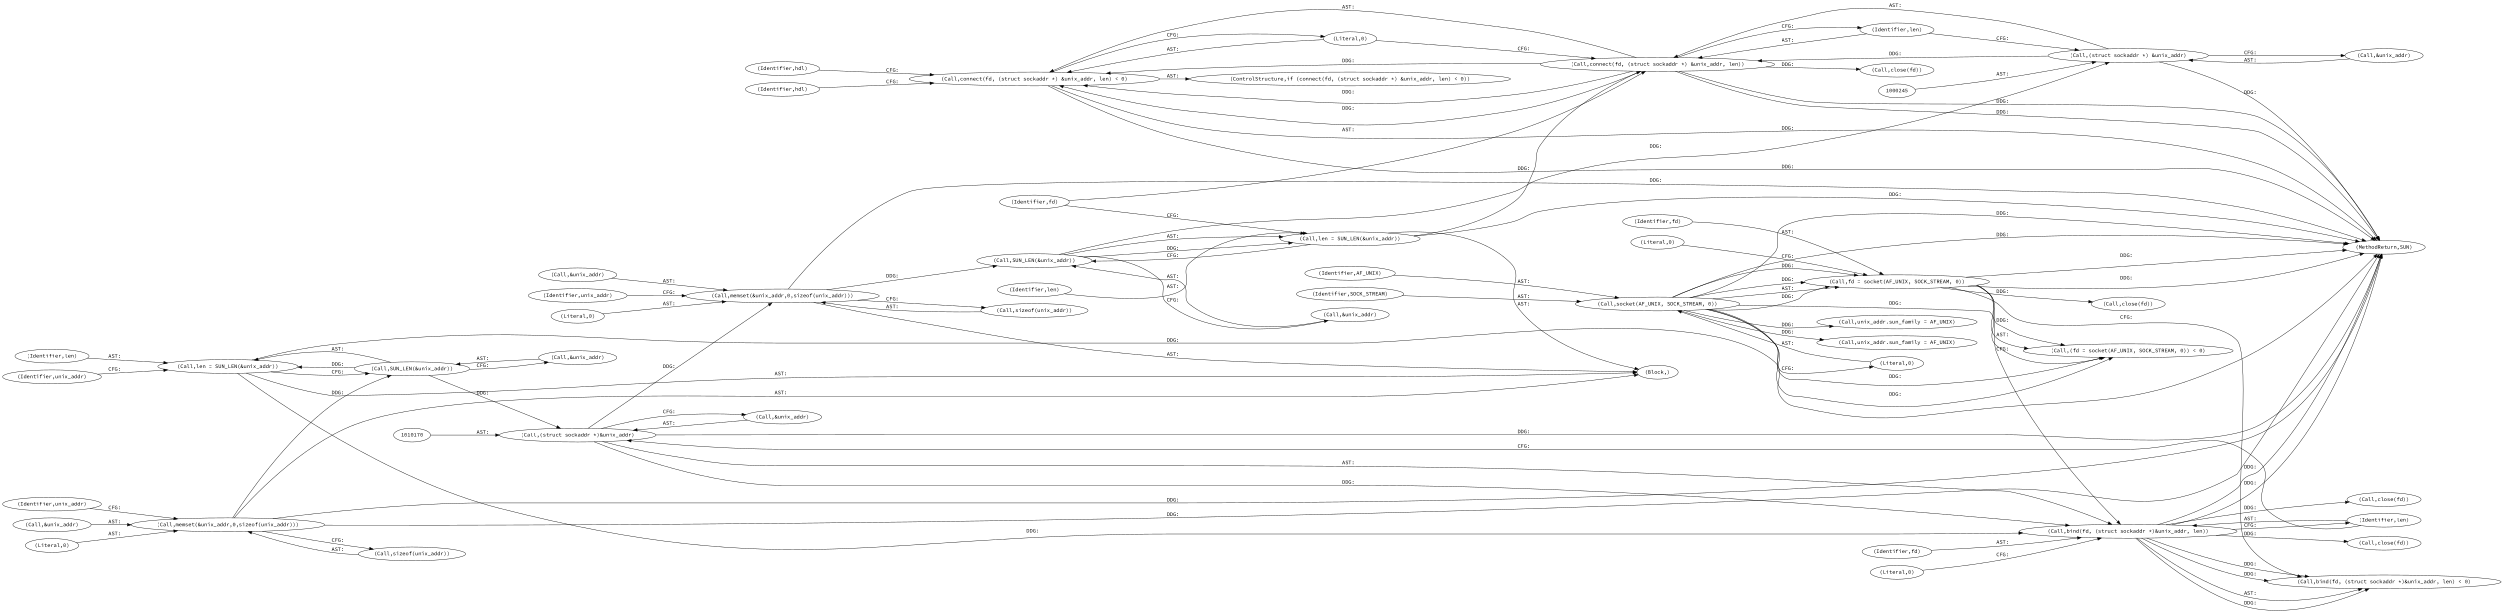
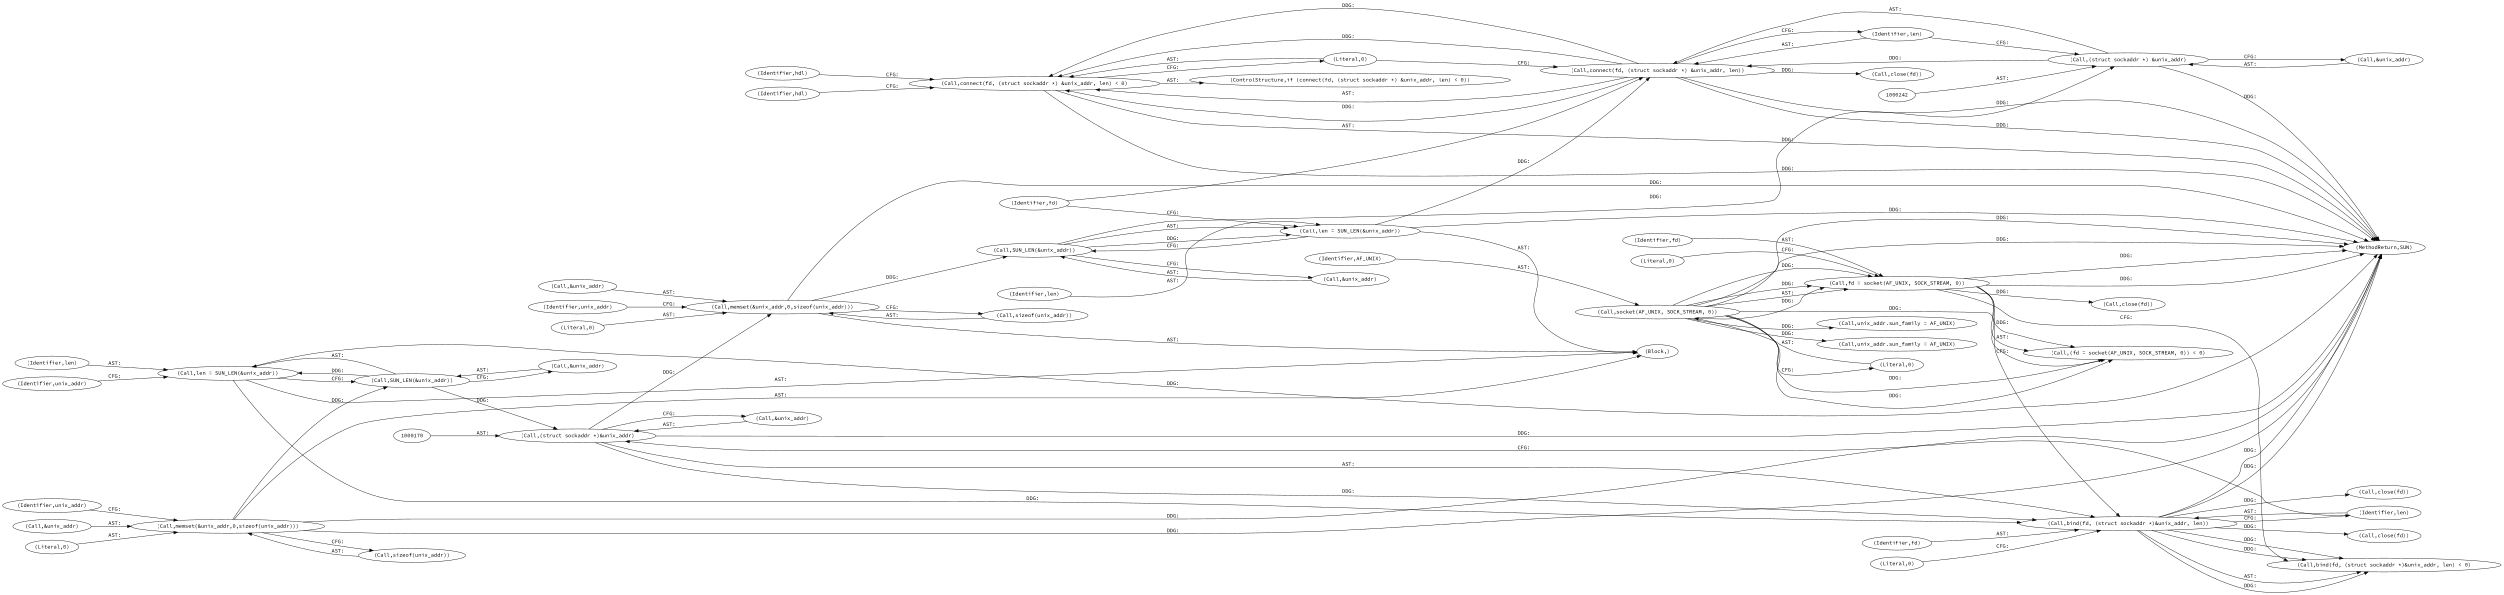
(1897, 91) -> (1897, 95)
(1350, 294) -> none
(412, 435) -> (412, 436)
